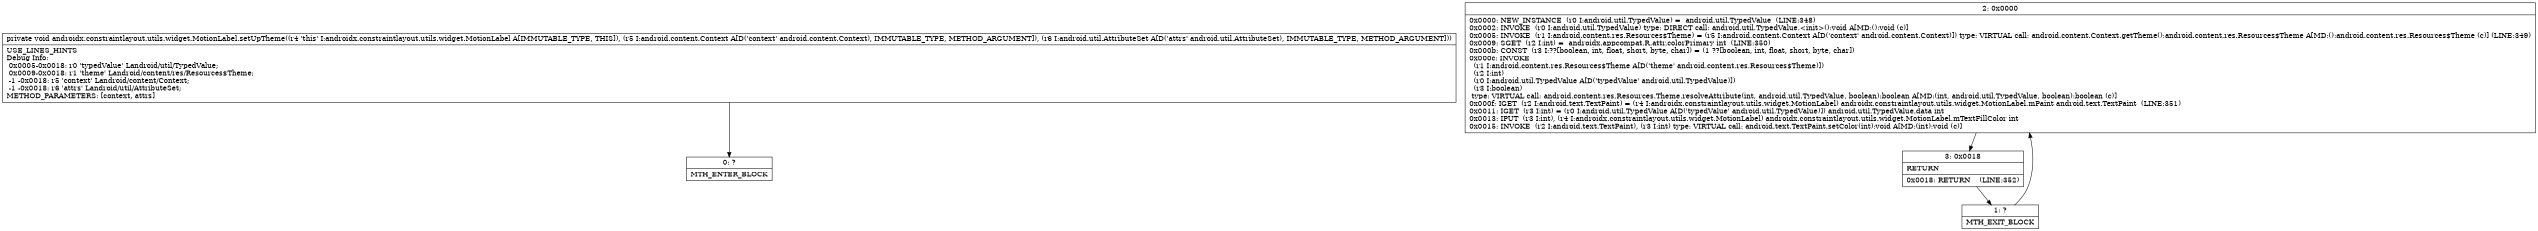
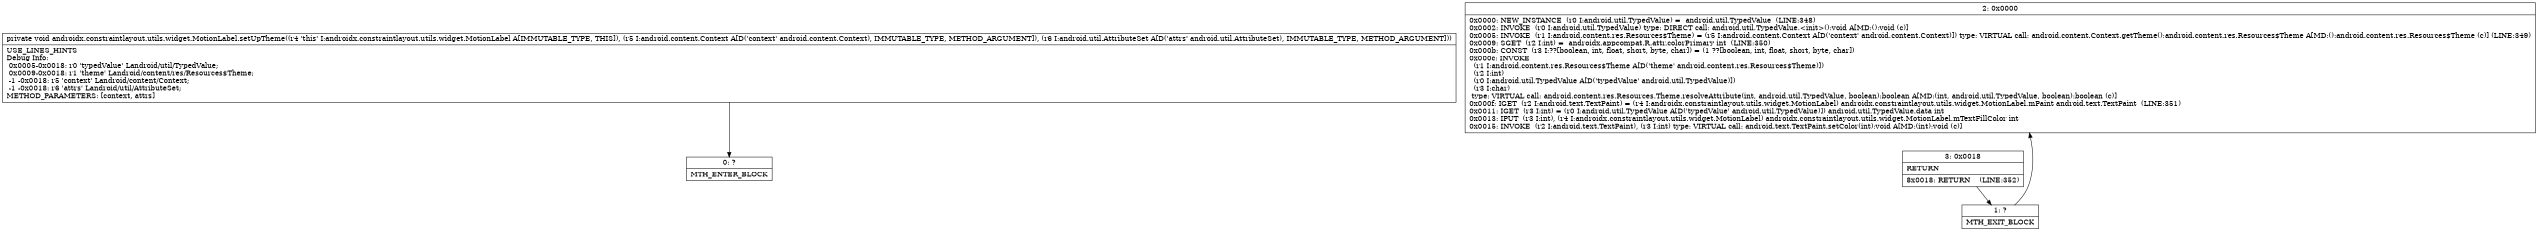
(1496, 89) -> (1490, 89)
(1974, 140) -> none
(1963, 180) -> (1963, 180)
